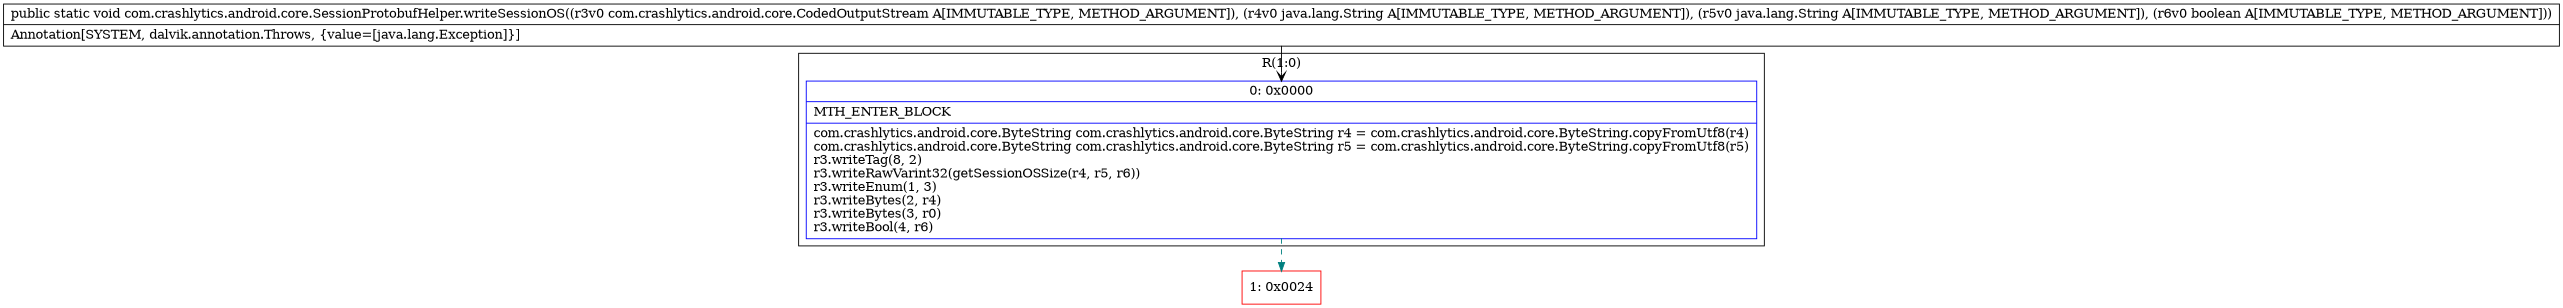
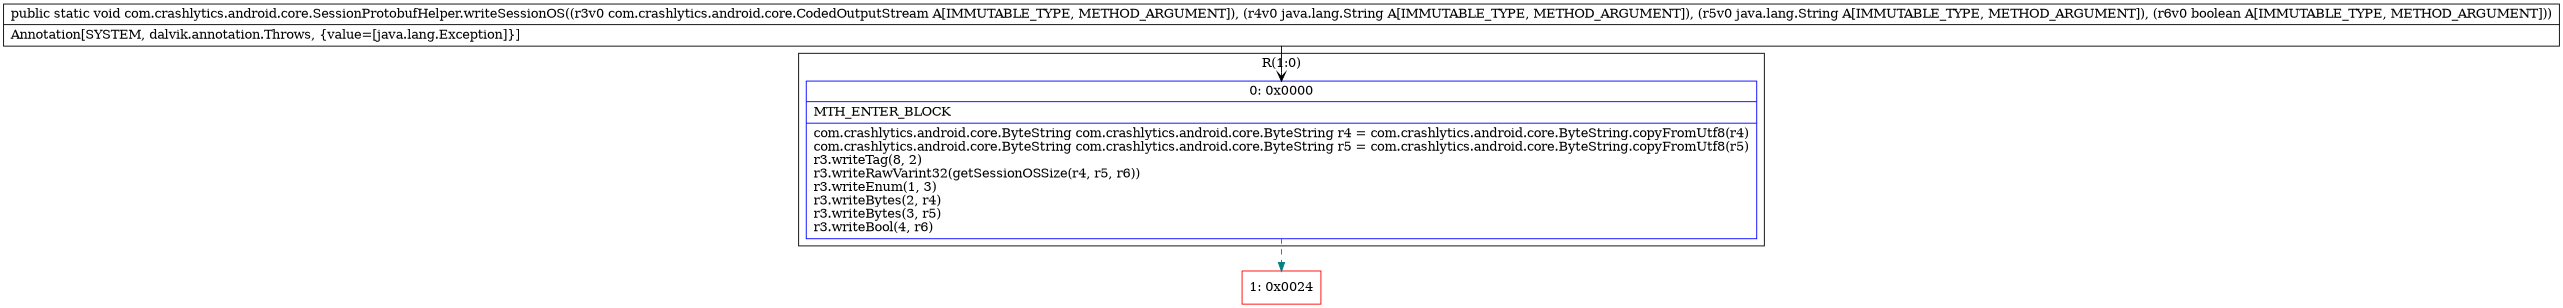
(877, 214) -> (877, 214)
